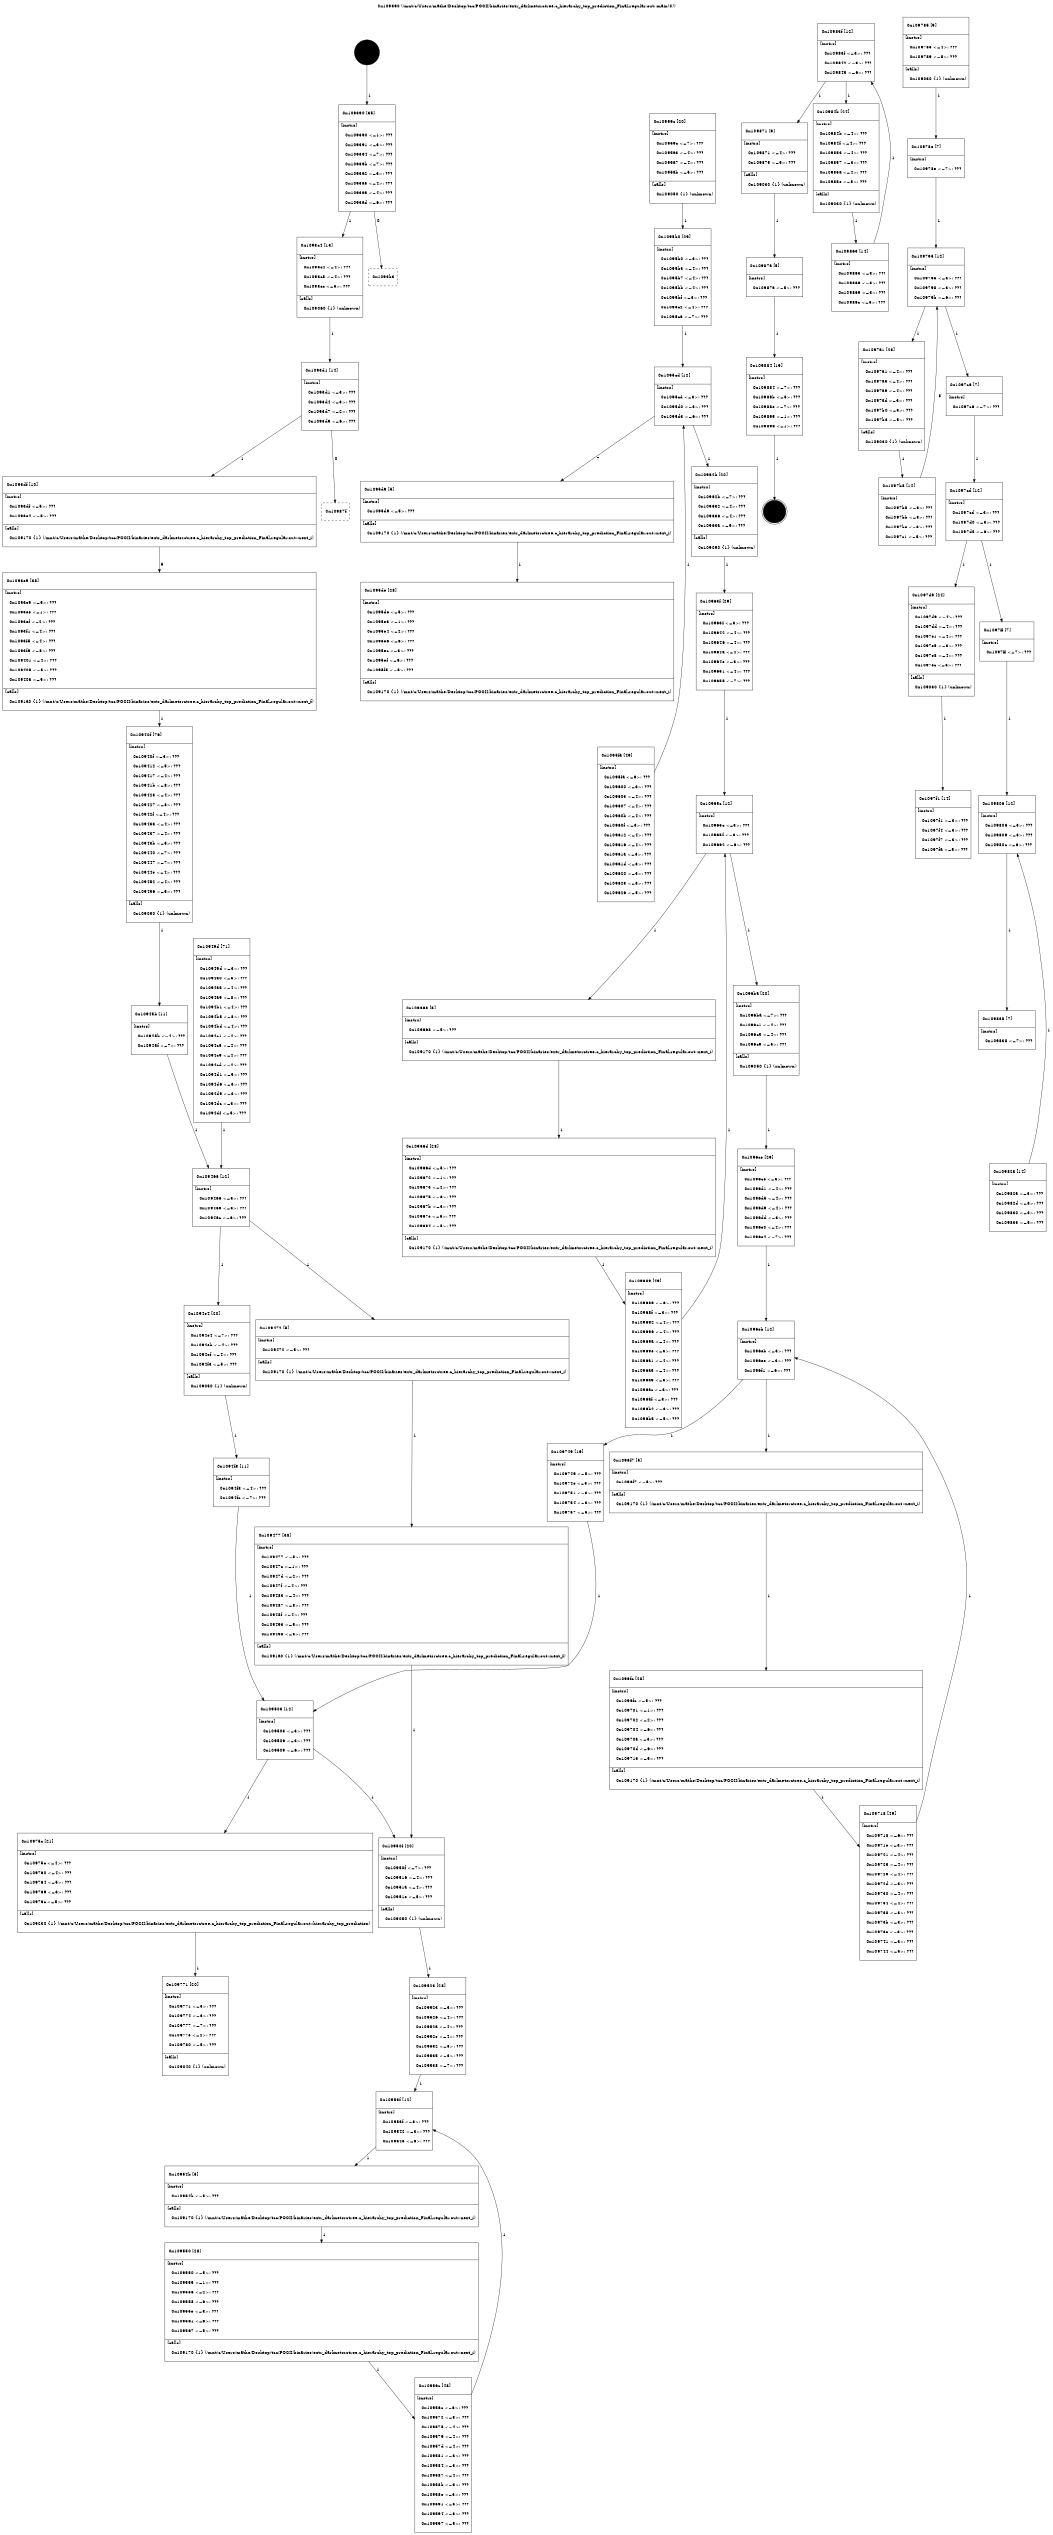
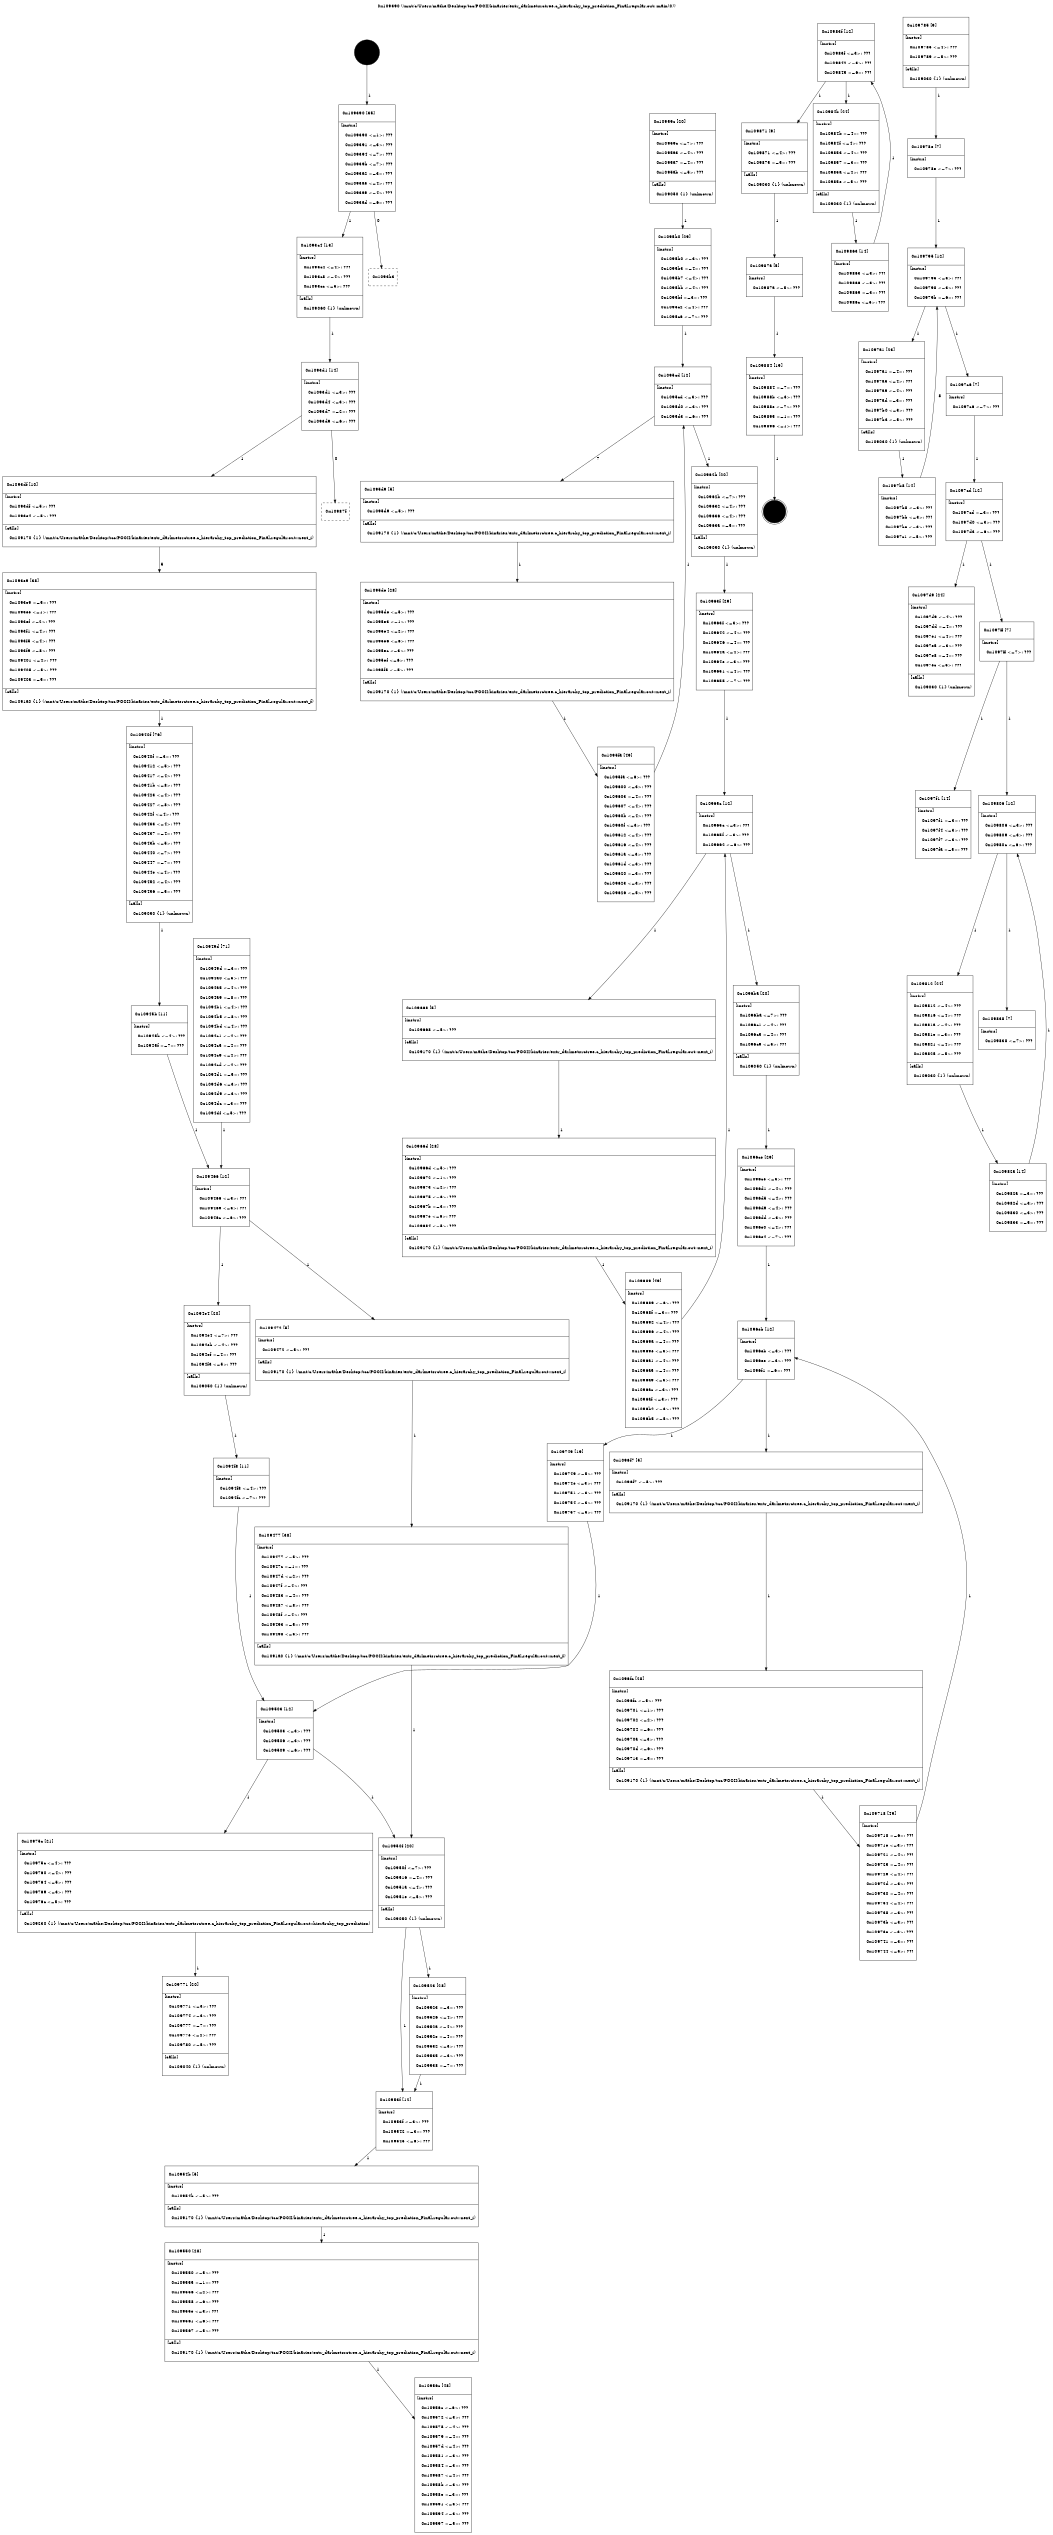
none -> (574, 737)
(942, 742) -> (977, 724)
none -> (940, 1030)
(502, 2251) -> (401, 2008)
